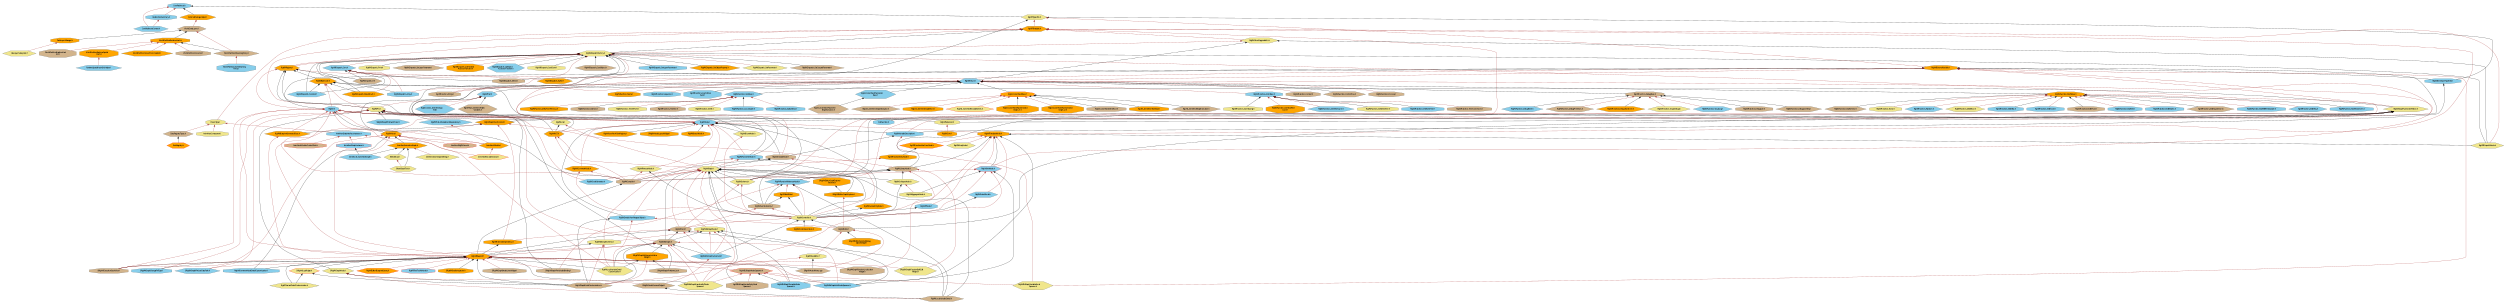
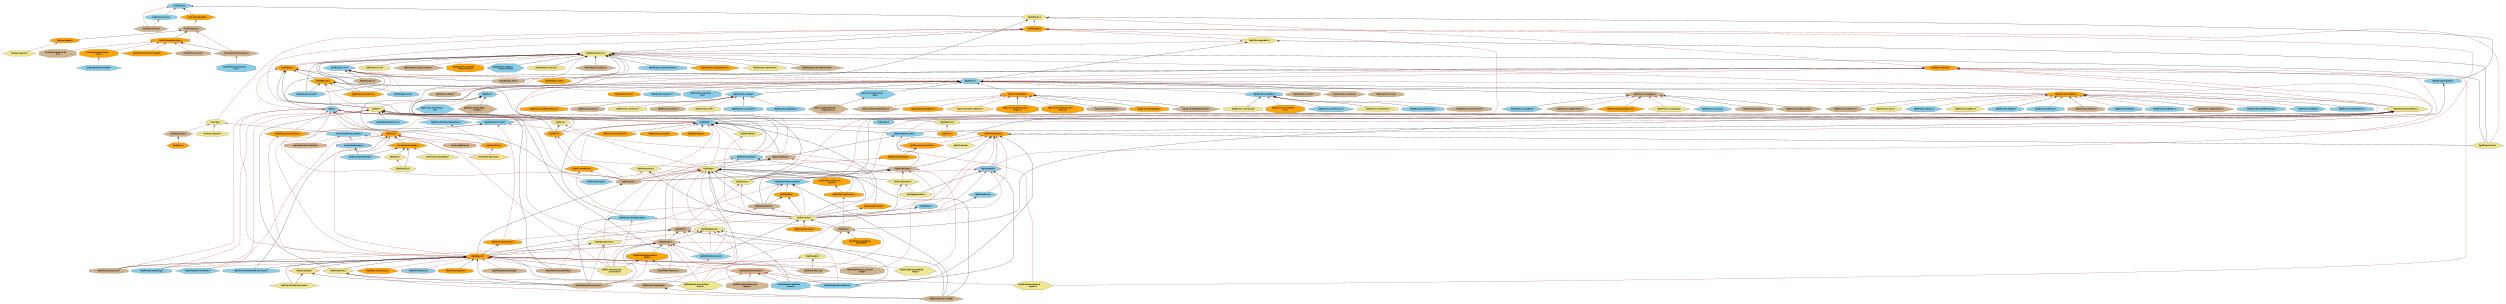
(151, 29) -> (151, 29)
(1700, 120) -> (1700, 120)
(495, 122) -> (495, 122)
(941, 299) -> (941, 299)
